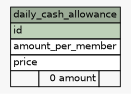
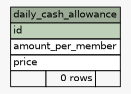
(73, 78) -> (77, 78)
